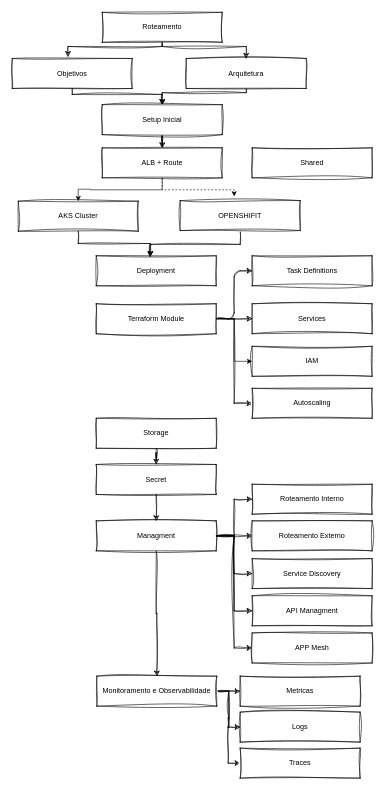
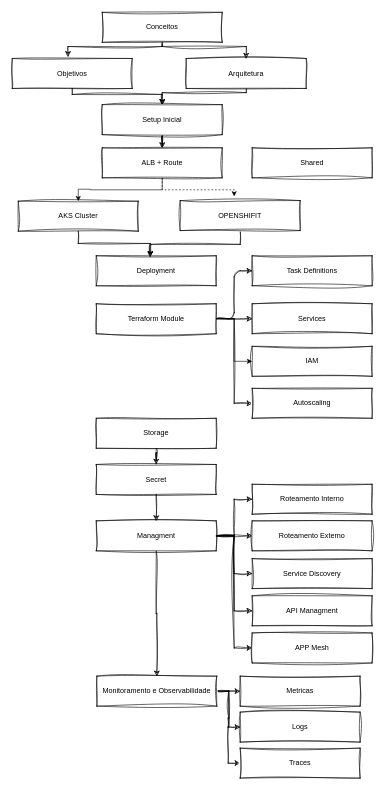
(162, 27) -> (162, 27)
